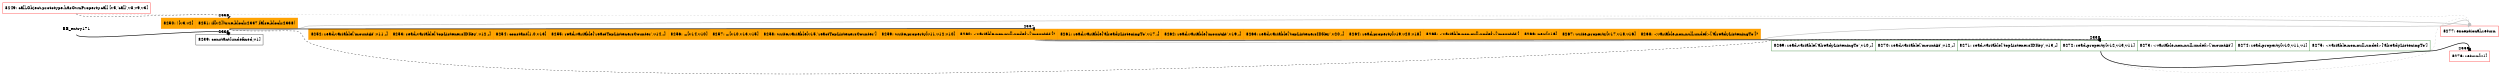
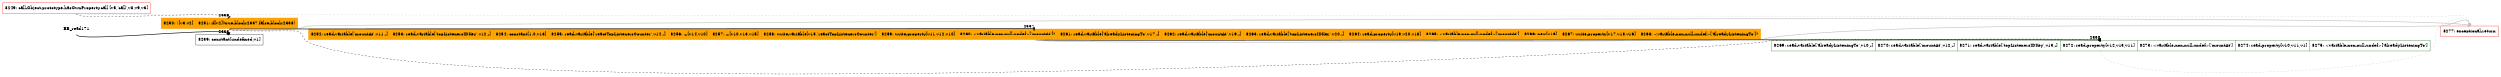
(77, 29) -> (77, 29)
(2470, 56) -> none
